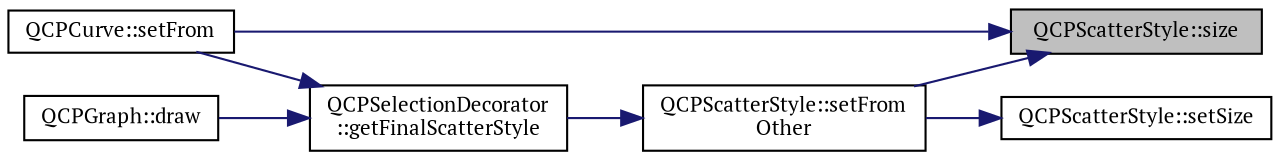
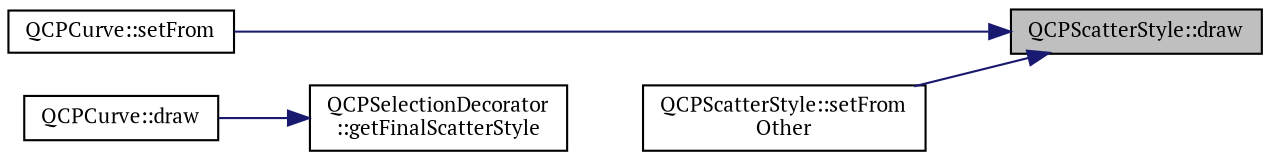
(1136, 32) -> (1136, 32)
(249, 66) -> none
(121, 118) -> (121, 118)
(594, 118) -> none
(1136, 118) -> none
